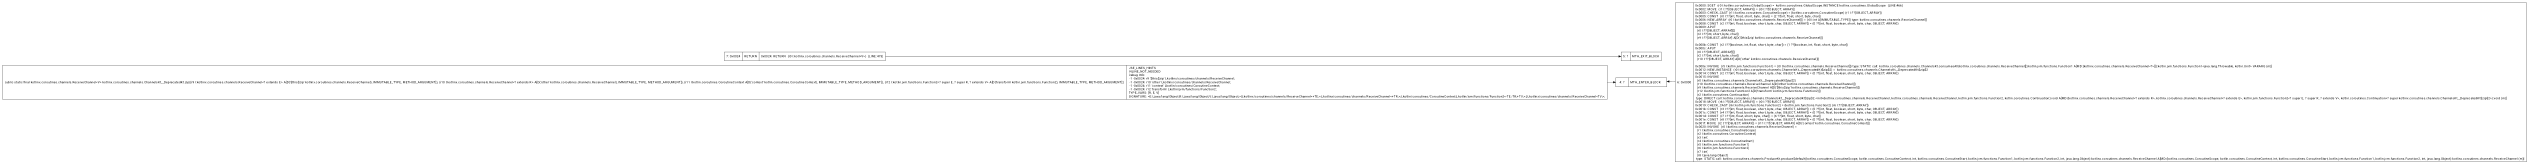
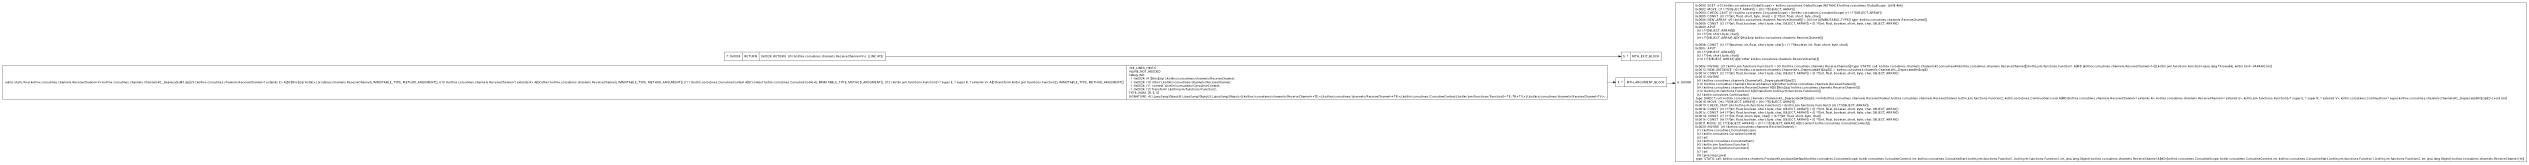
(1672, 81) -> (1670, 83)
(1646, 82) -> (1646, 82)
(1712, 155) -> (1711, 155)
